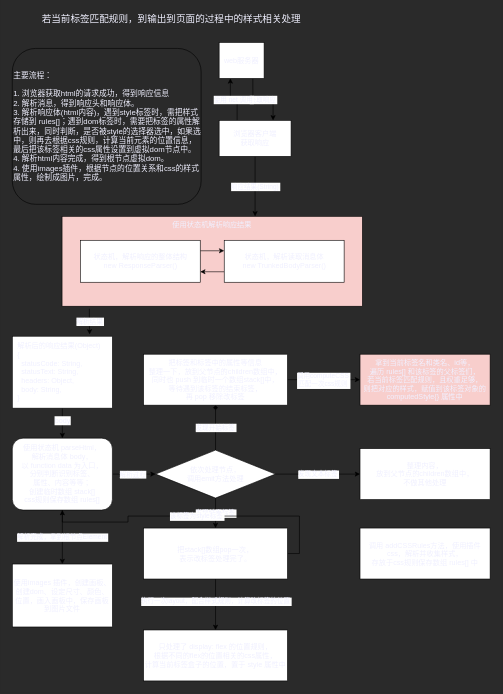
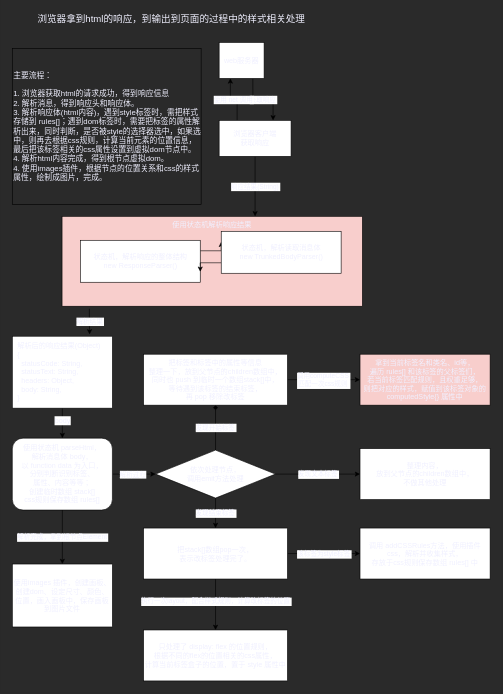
(172, 18) -> (172, 18)
(107, 126) -> (107, 126)
(284, 261) -> (281, 252)
(197, 516) -> (324, 554)
